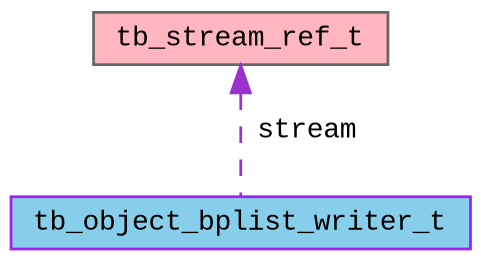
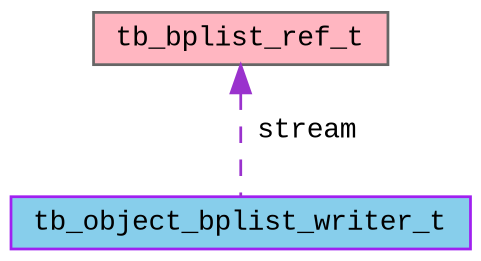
(241, 39) -> (241, 39)
